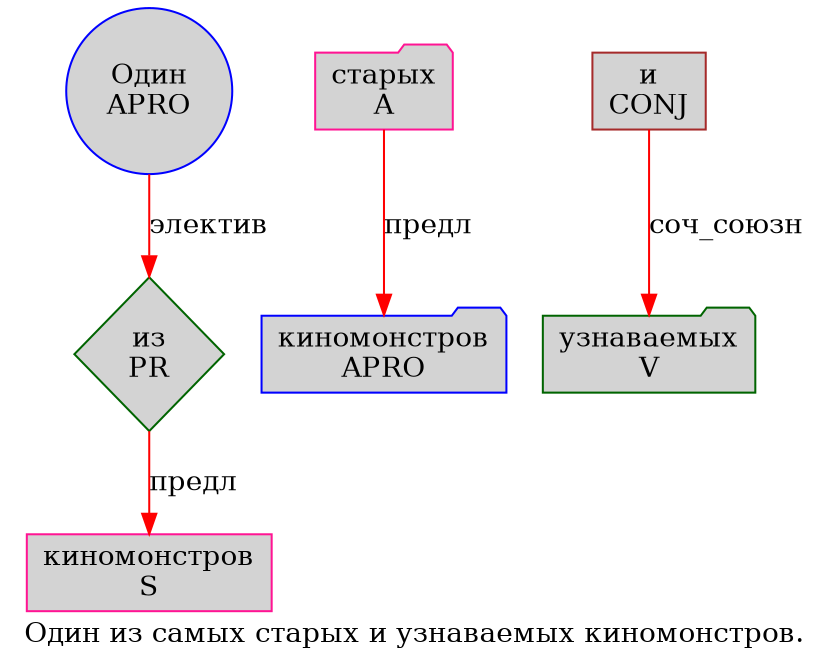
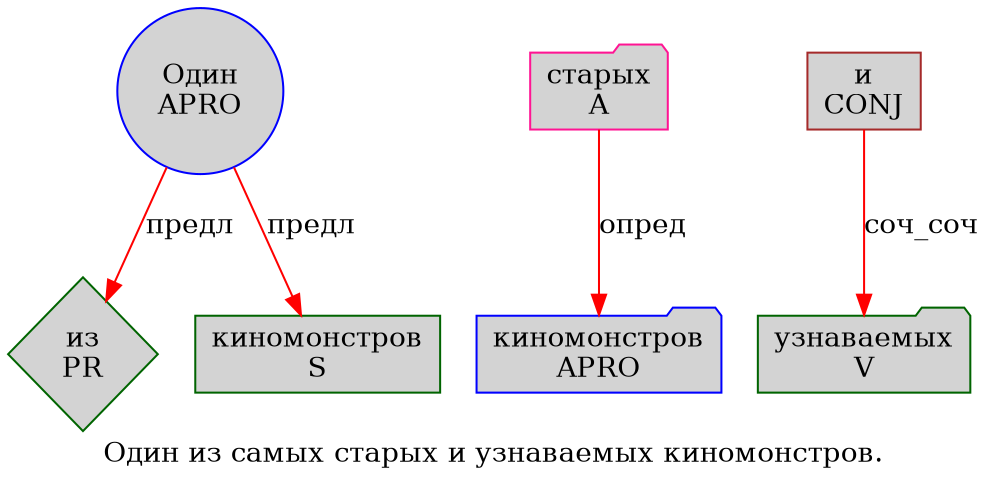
(209, 226) -> (190, 226)
(428, 226) -> (642, 226)
(726, 226) -> (922, 226)
(149, 472) -> (263, 232)
(149, 573) -> (318, 354)
